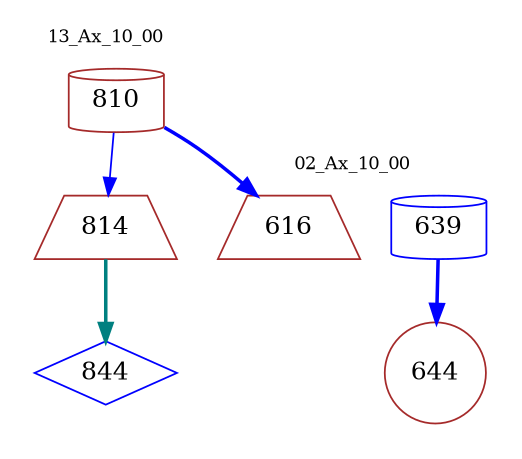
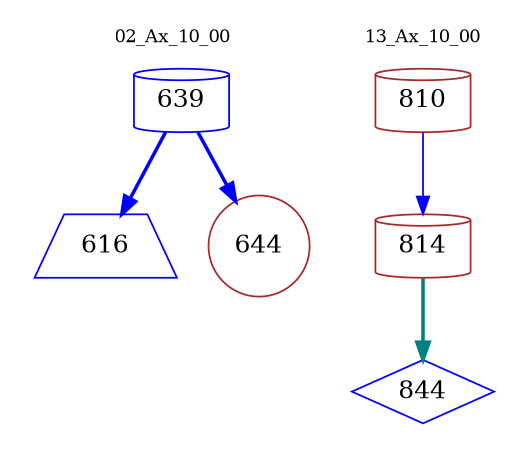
(217, 162) -> (148, 165)
(106, 227) -> (423, 246)
(289, 227) -> (106, 246)
